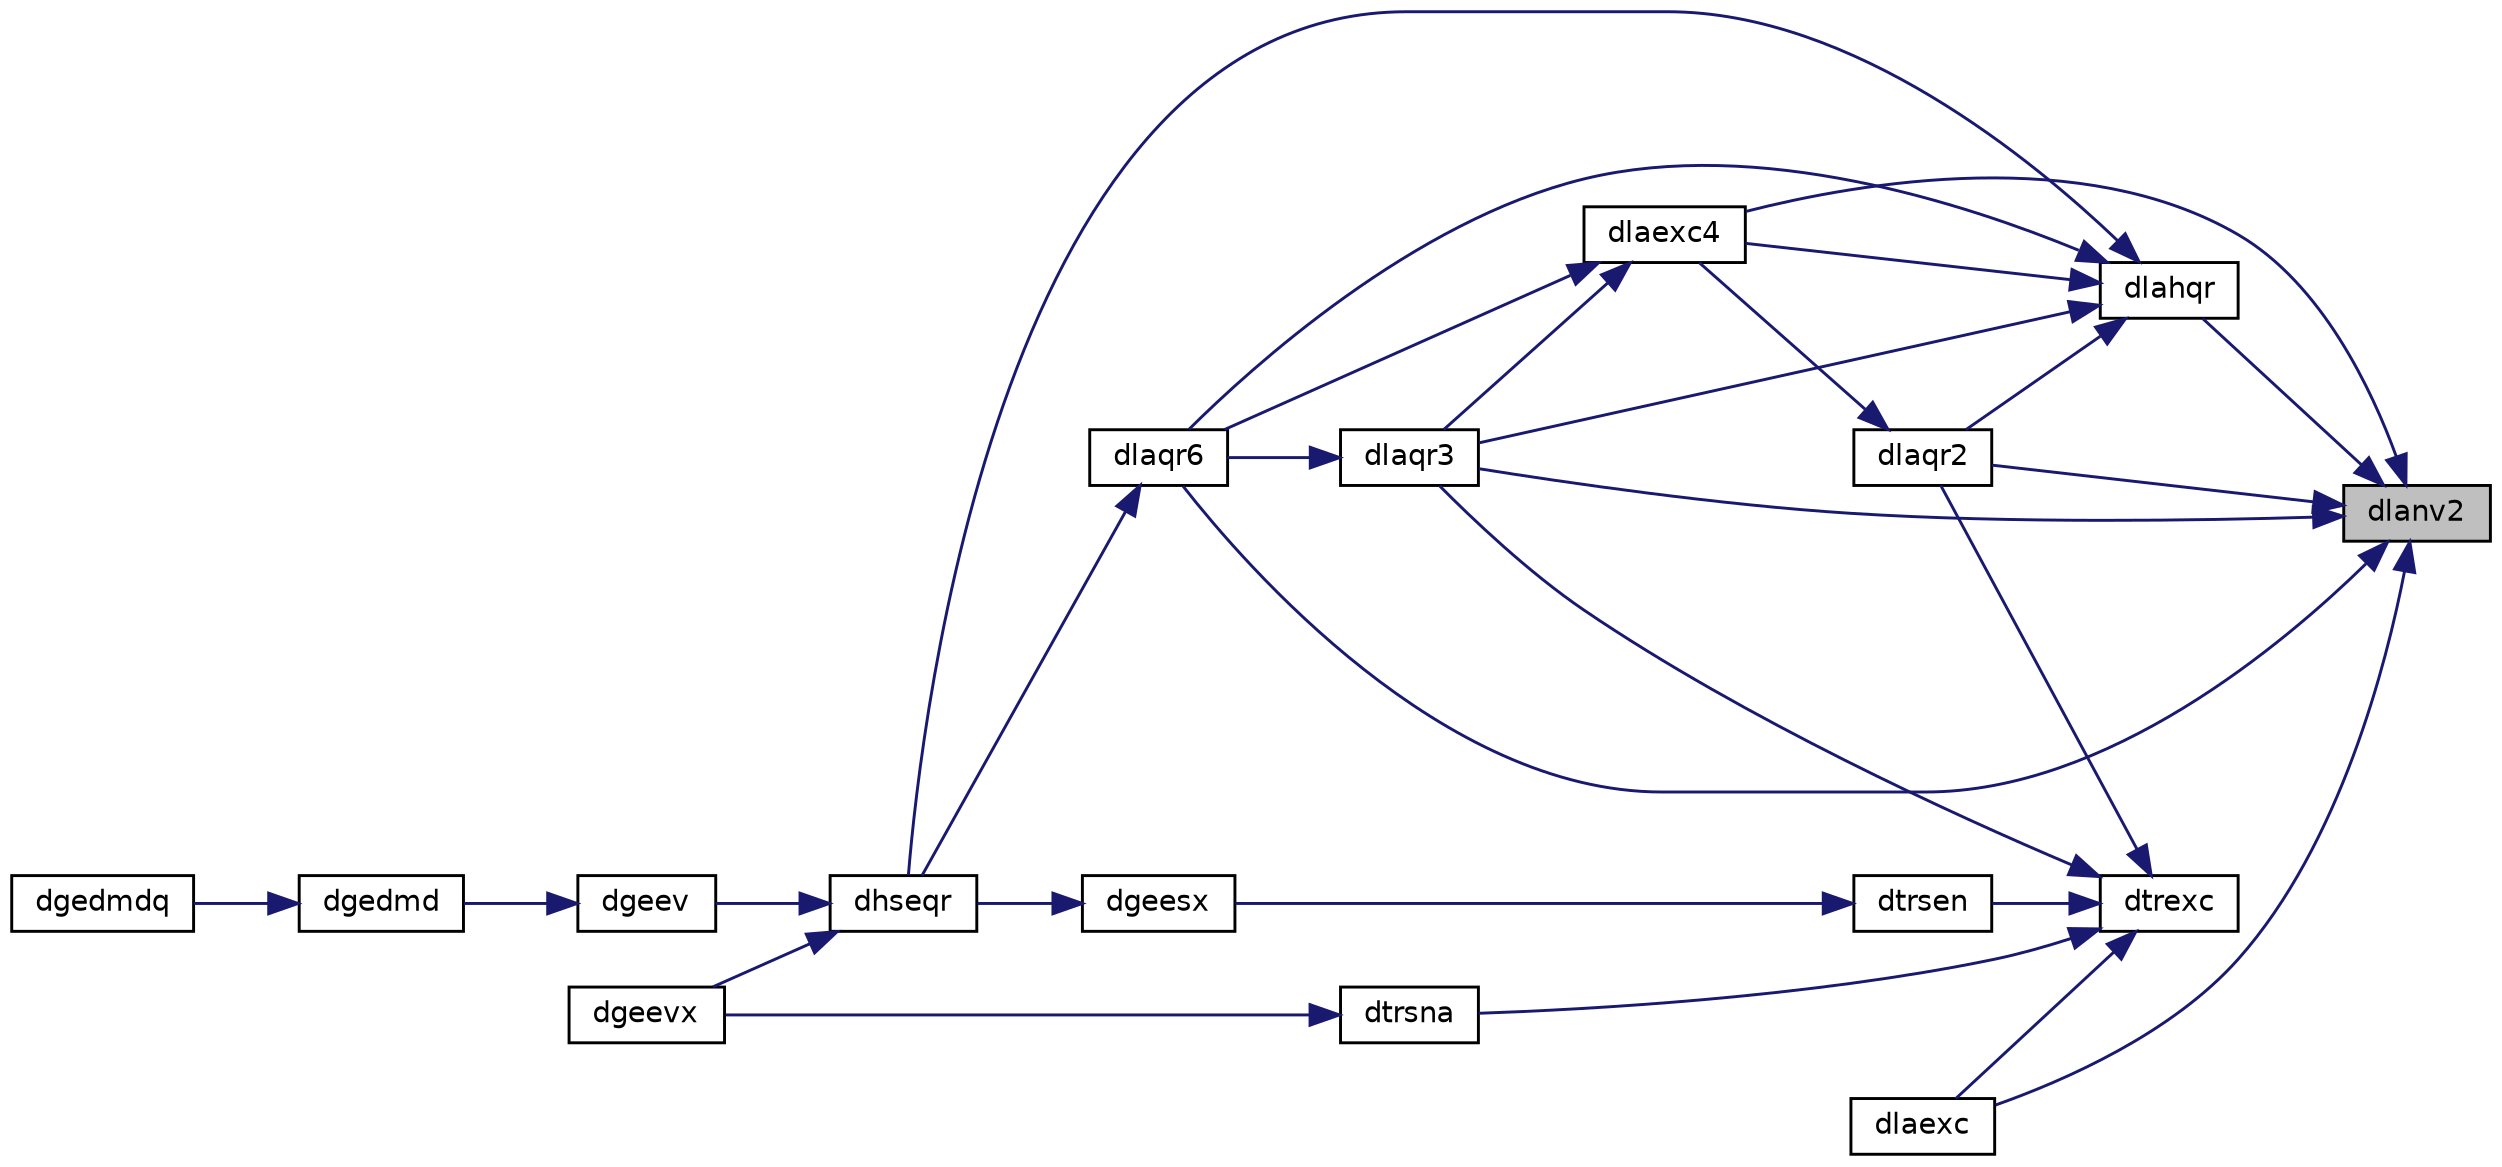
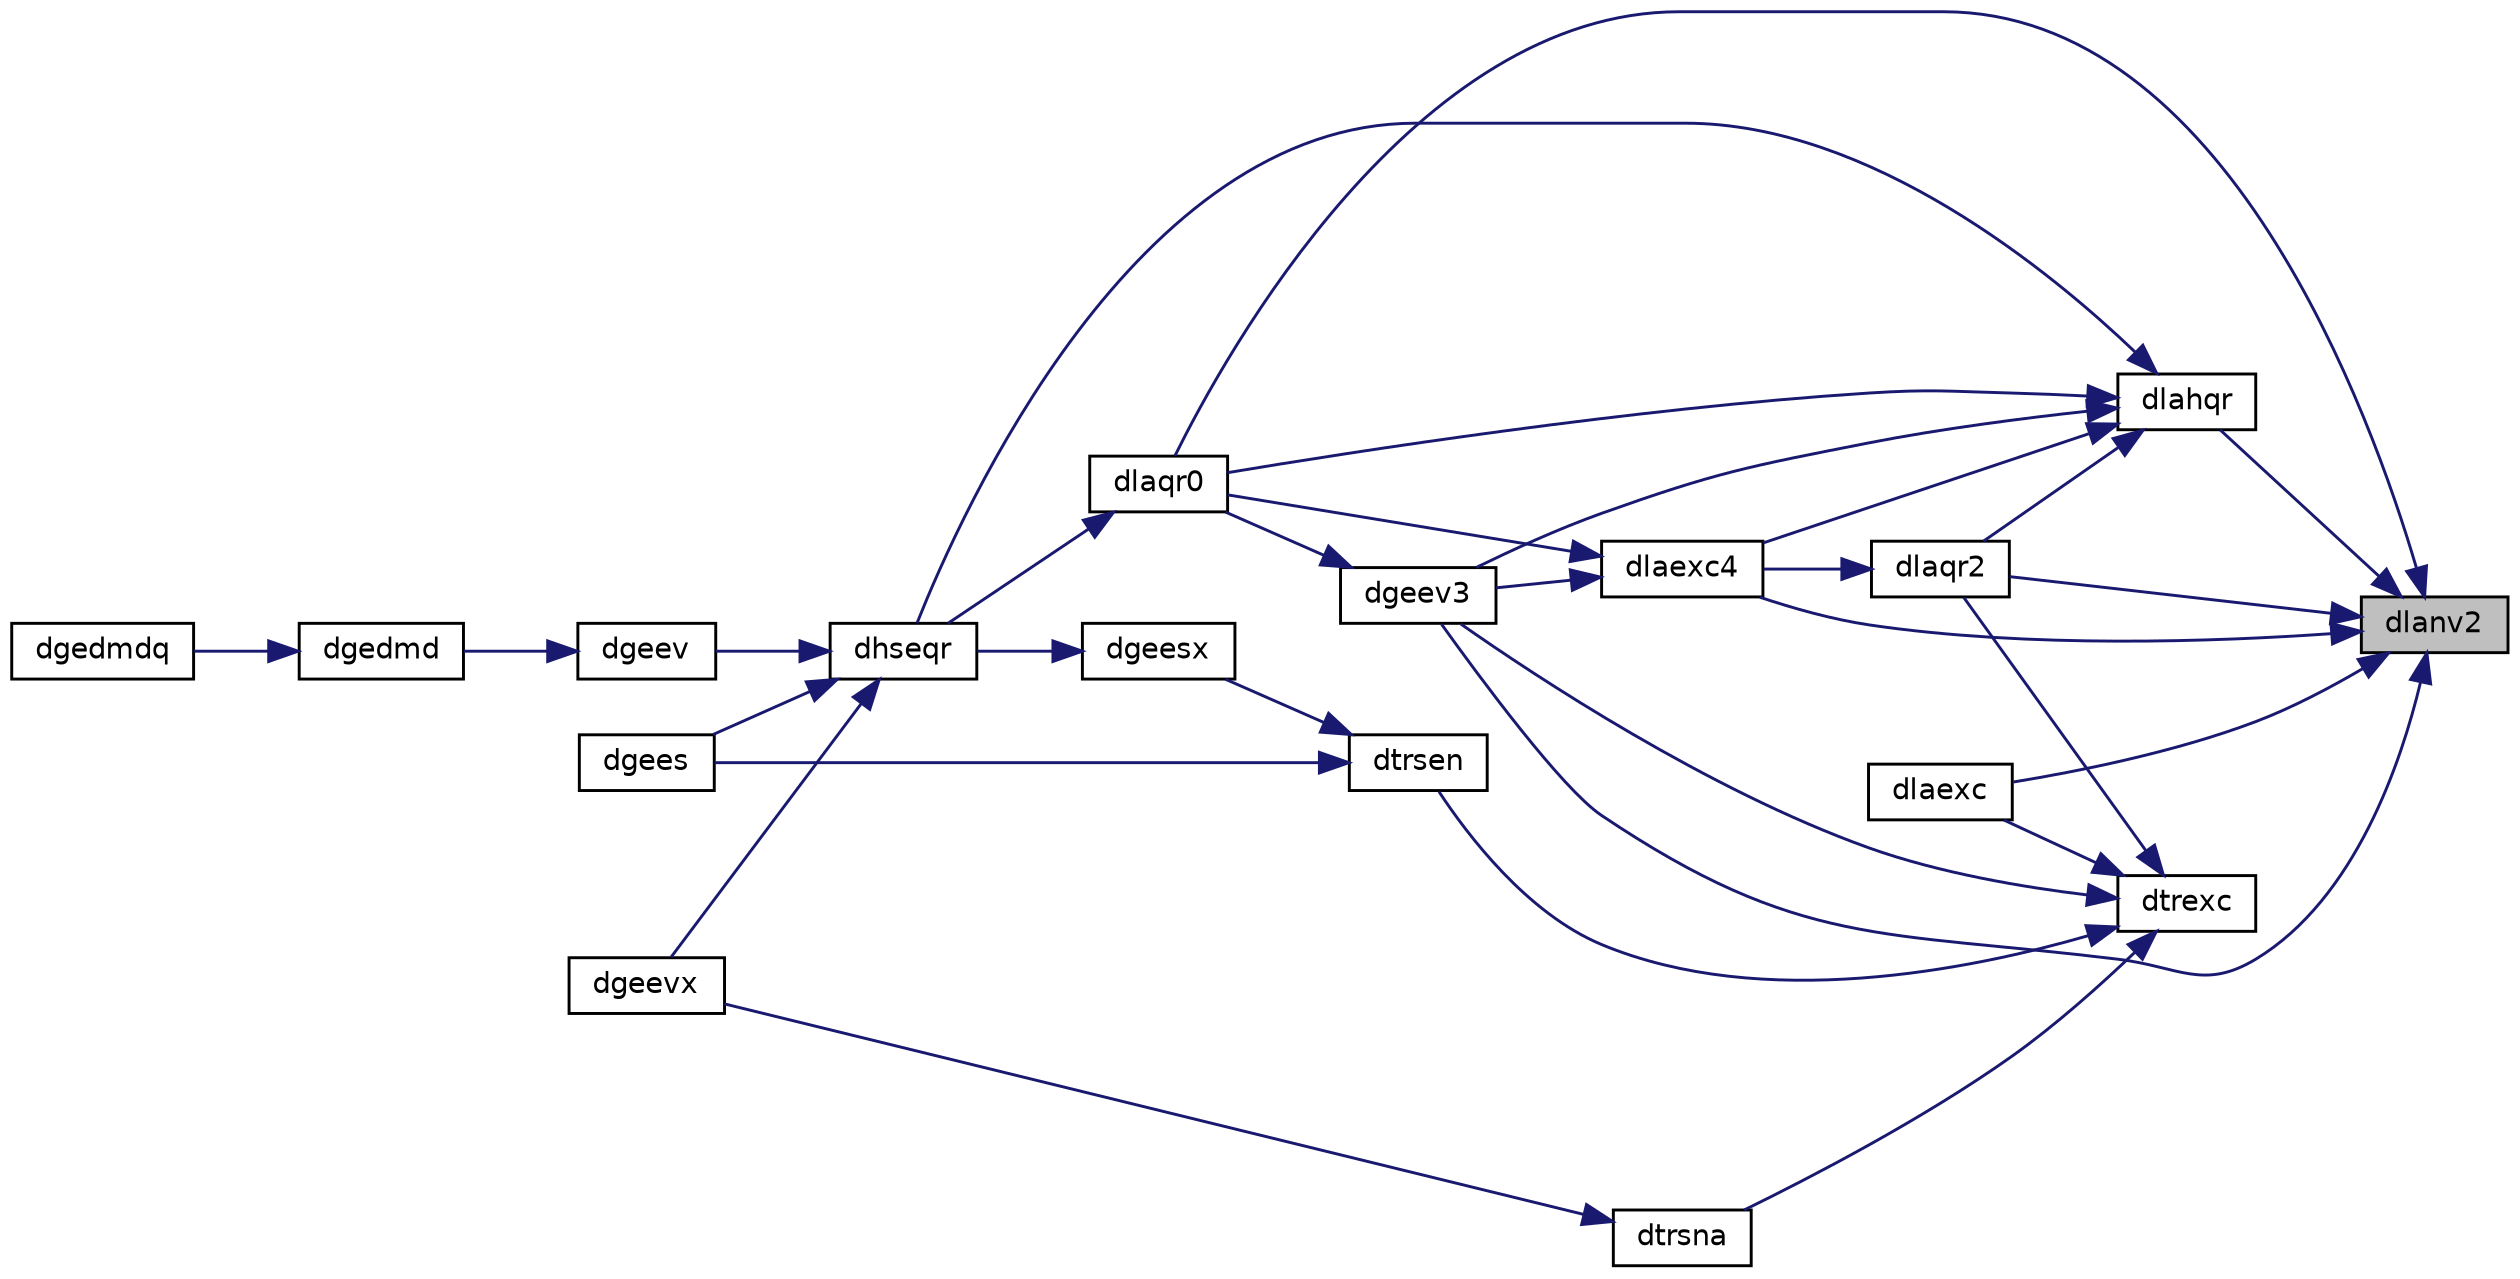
(1159, 458) -> (1159, 484)
(1409, 458) -> (1418, 595)
none -> (647, 763)
